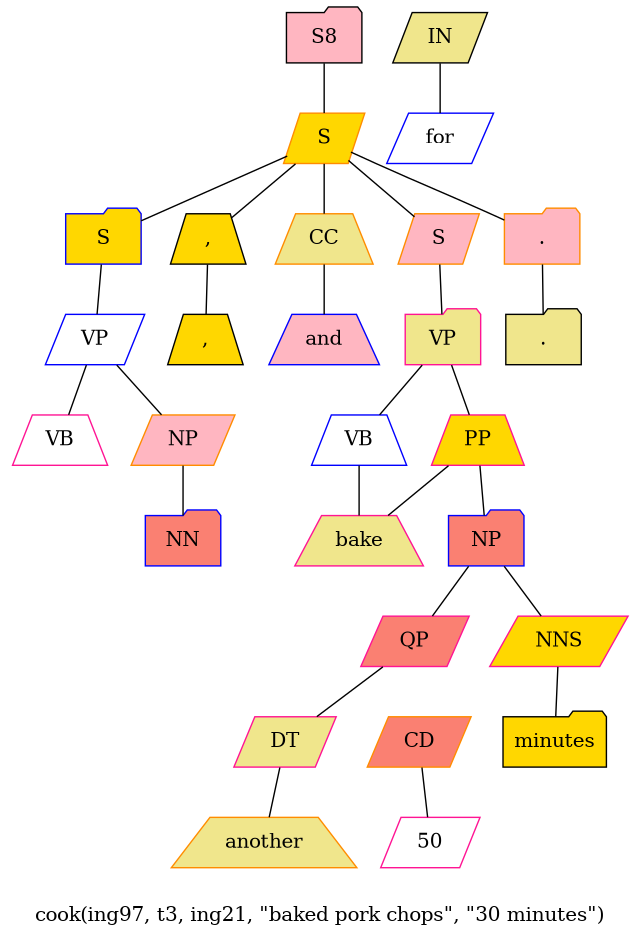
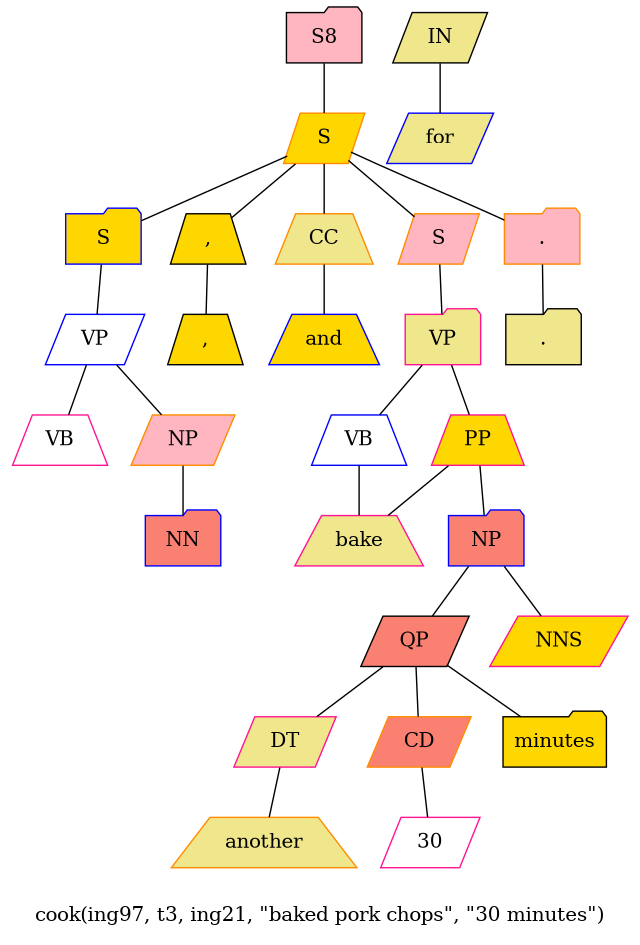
(440, 138) -> (440, 138)
(324, 340) -> (324, 340)
(415, 641) -> (415, 641)
none -> (417, 692)
(557, 692) -> (484, 691)
(430, 843) -> (430, 843)
